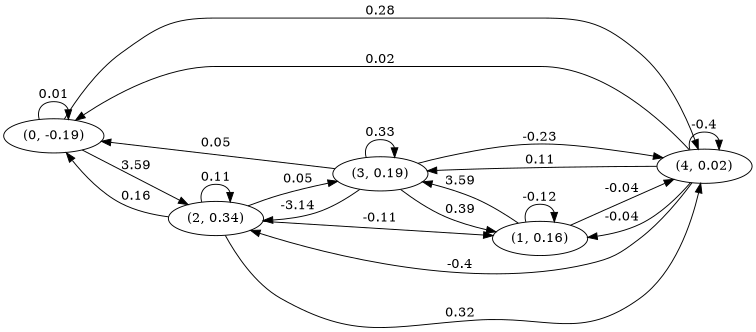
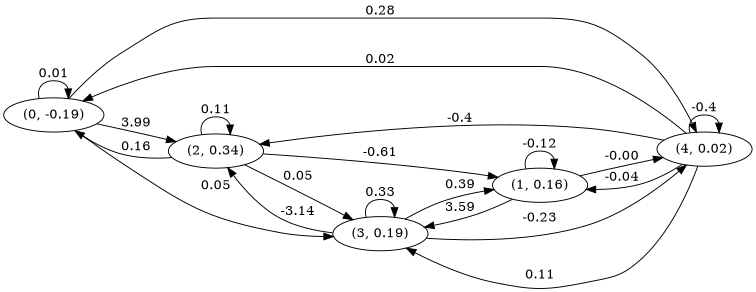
(223, 156) -> (191, 205)
(136, 166) -> (136, 123)
(622, 189) -> (622, 156)
(380, 218) -> (380, 152)
(479, 320) -> none
